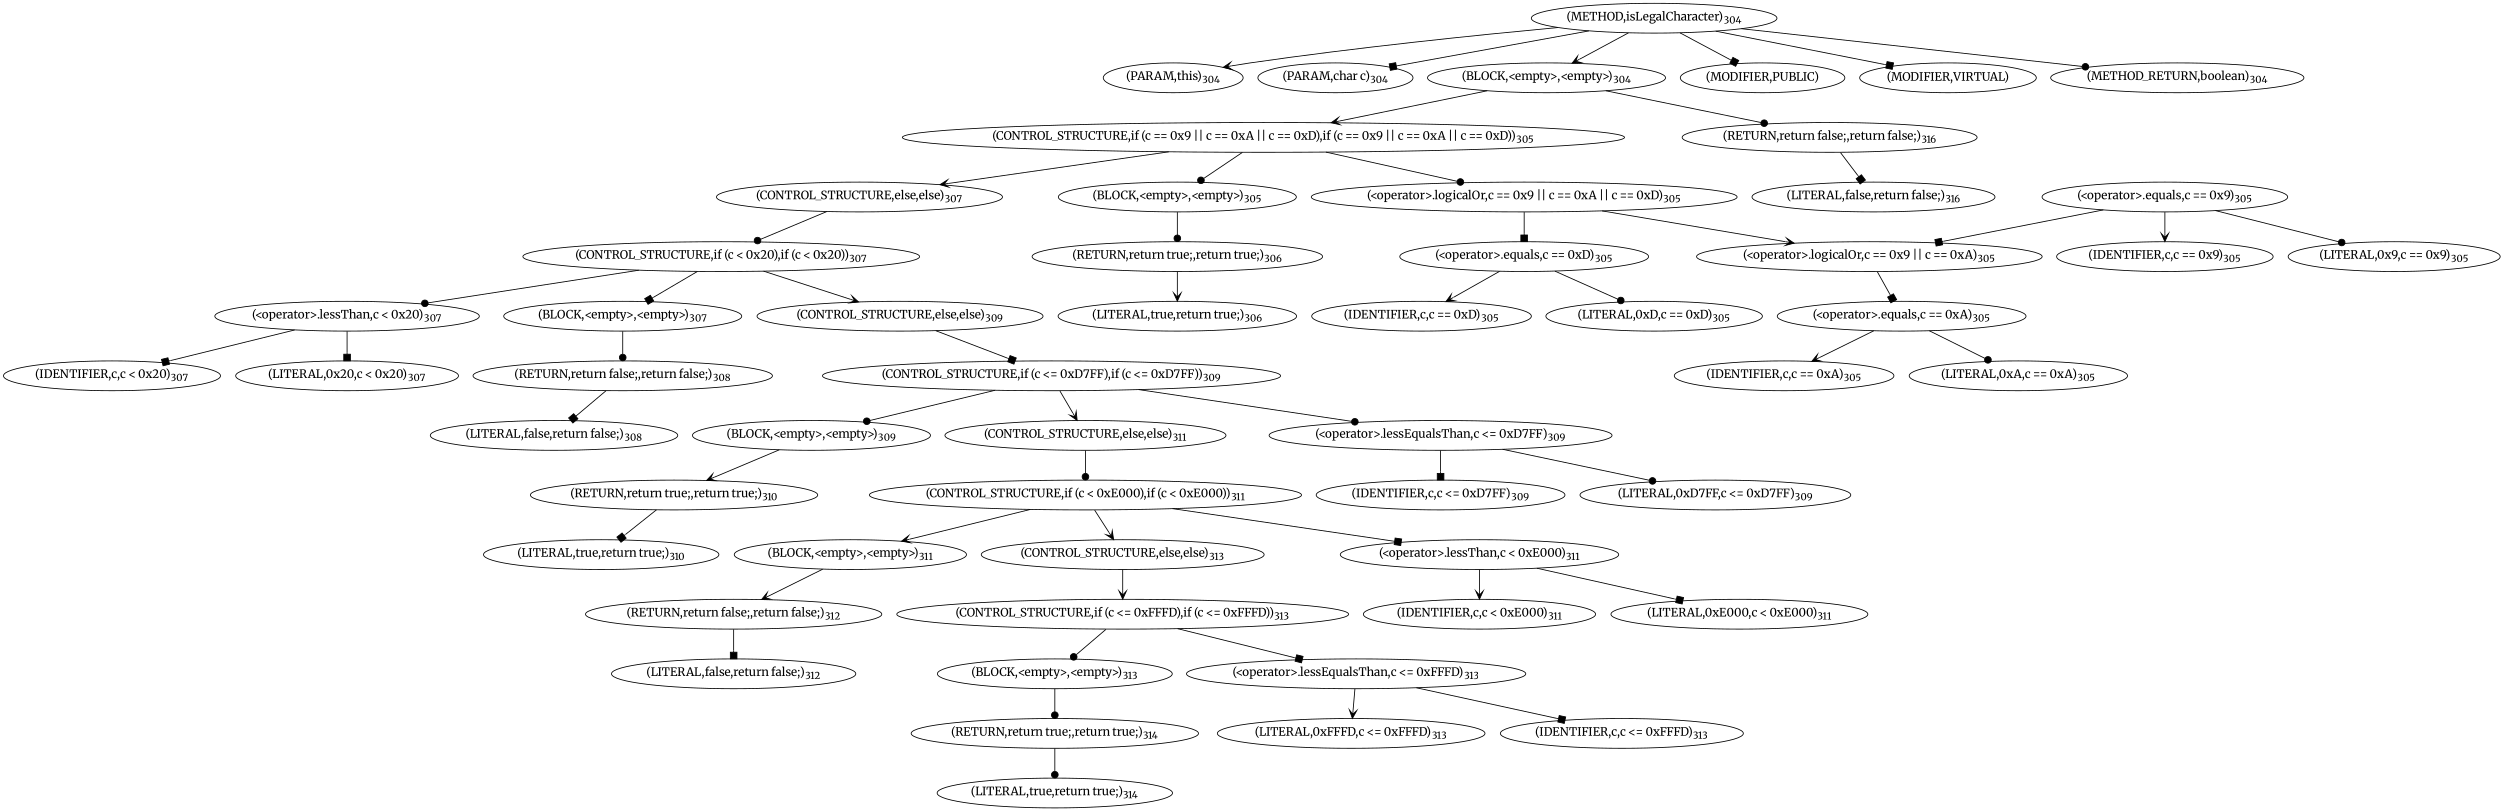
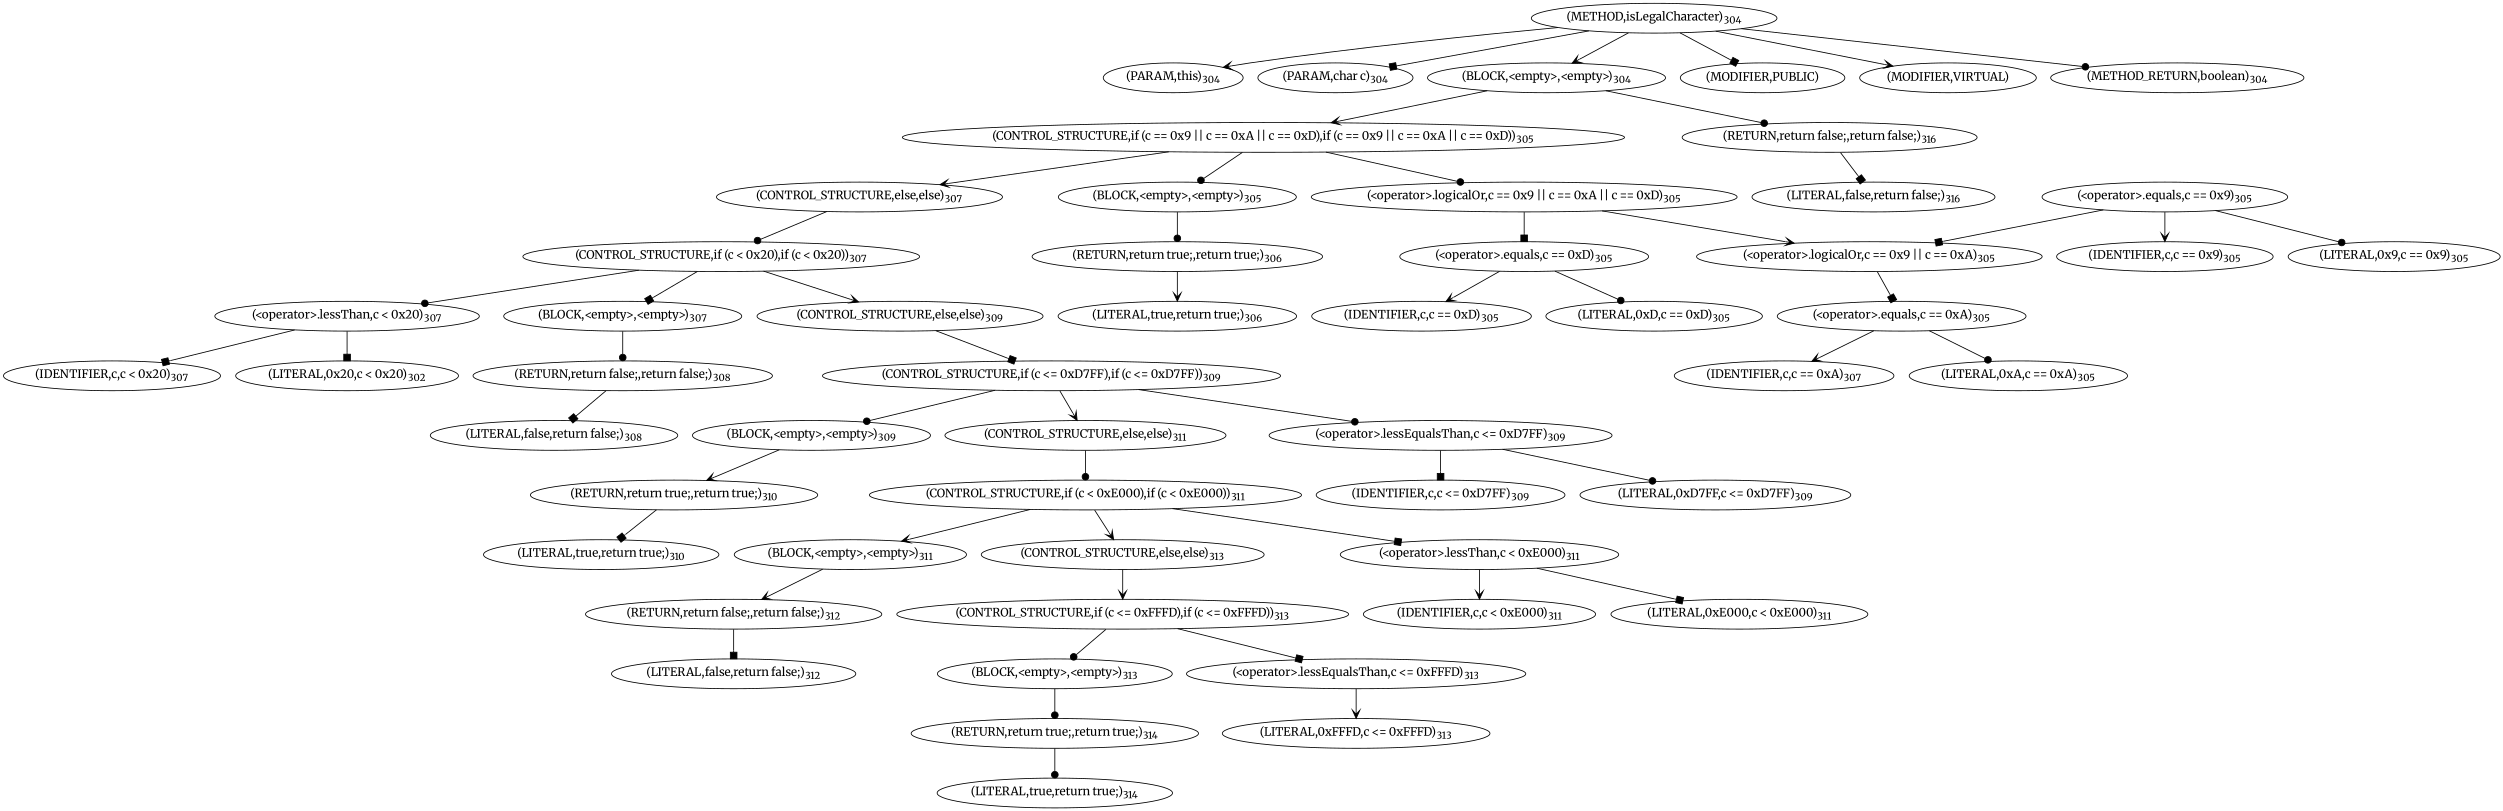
(1800, 48) -> (1800, 48)
(417, 375) -> (417, 375)
(1853, 375) -> (1853, 375)
(1622, 733) -> none
